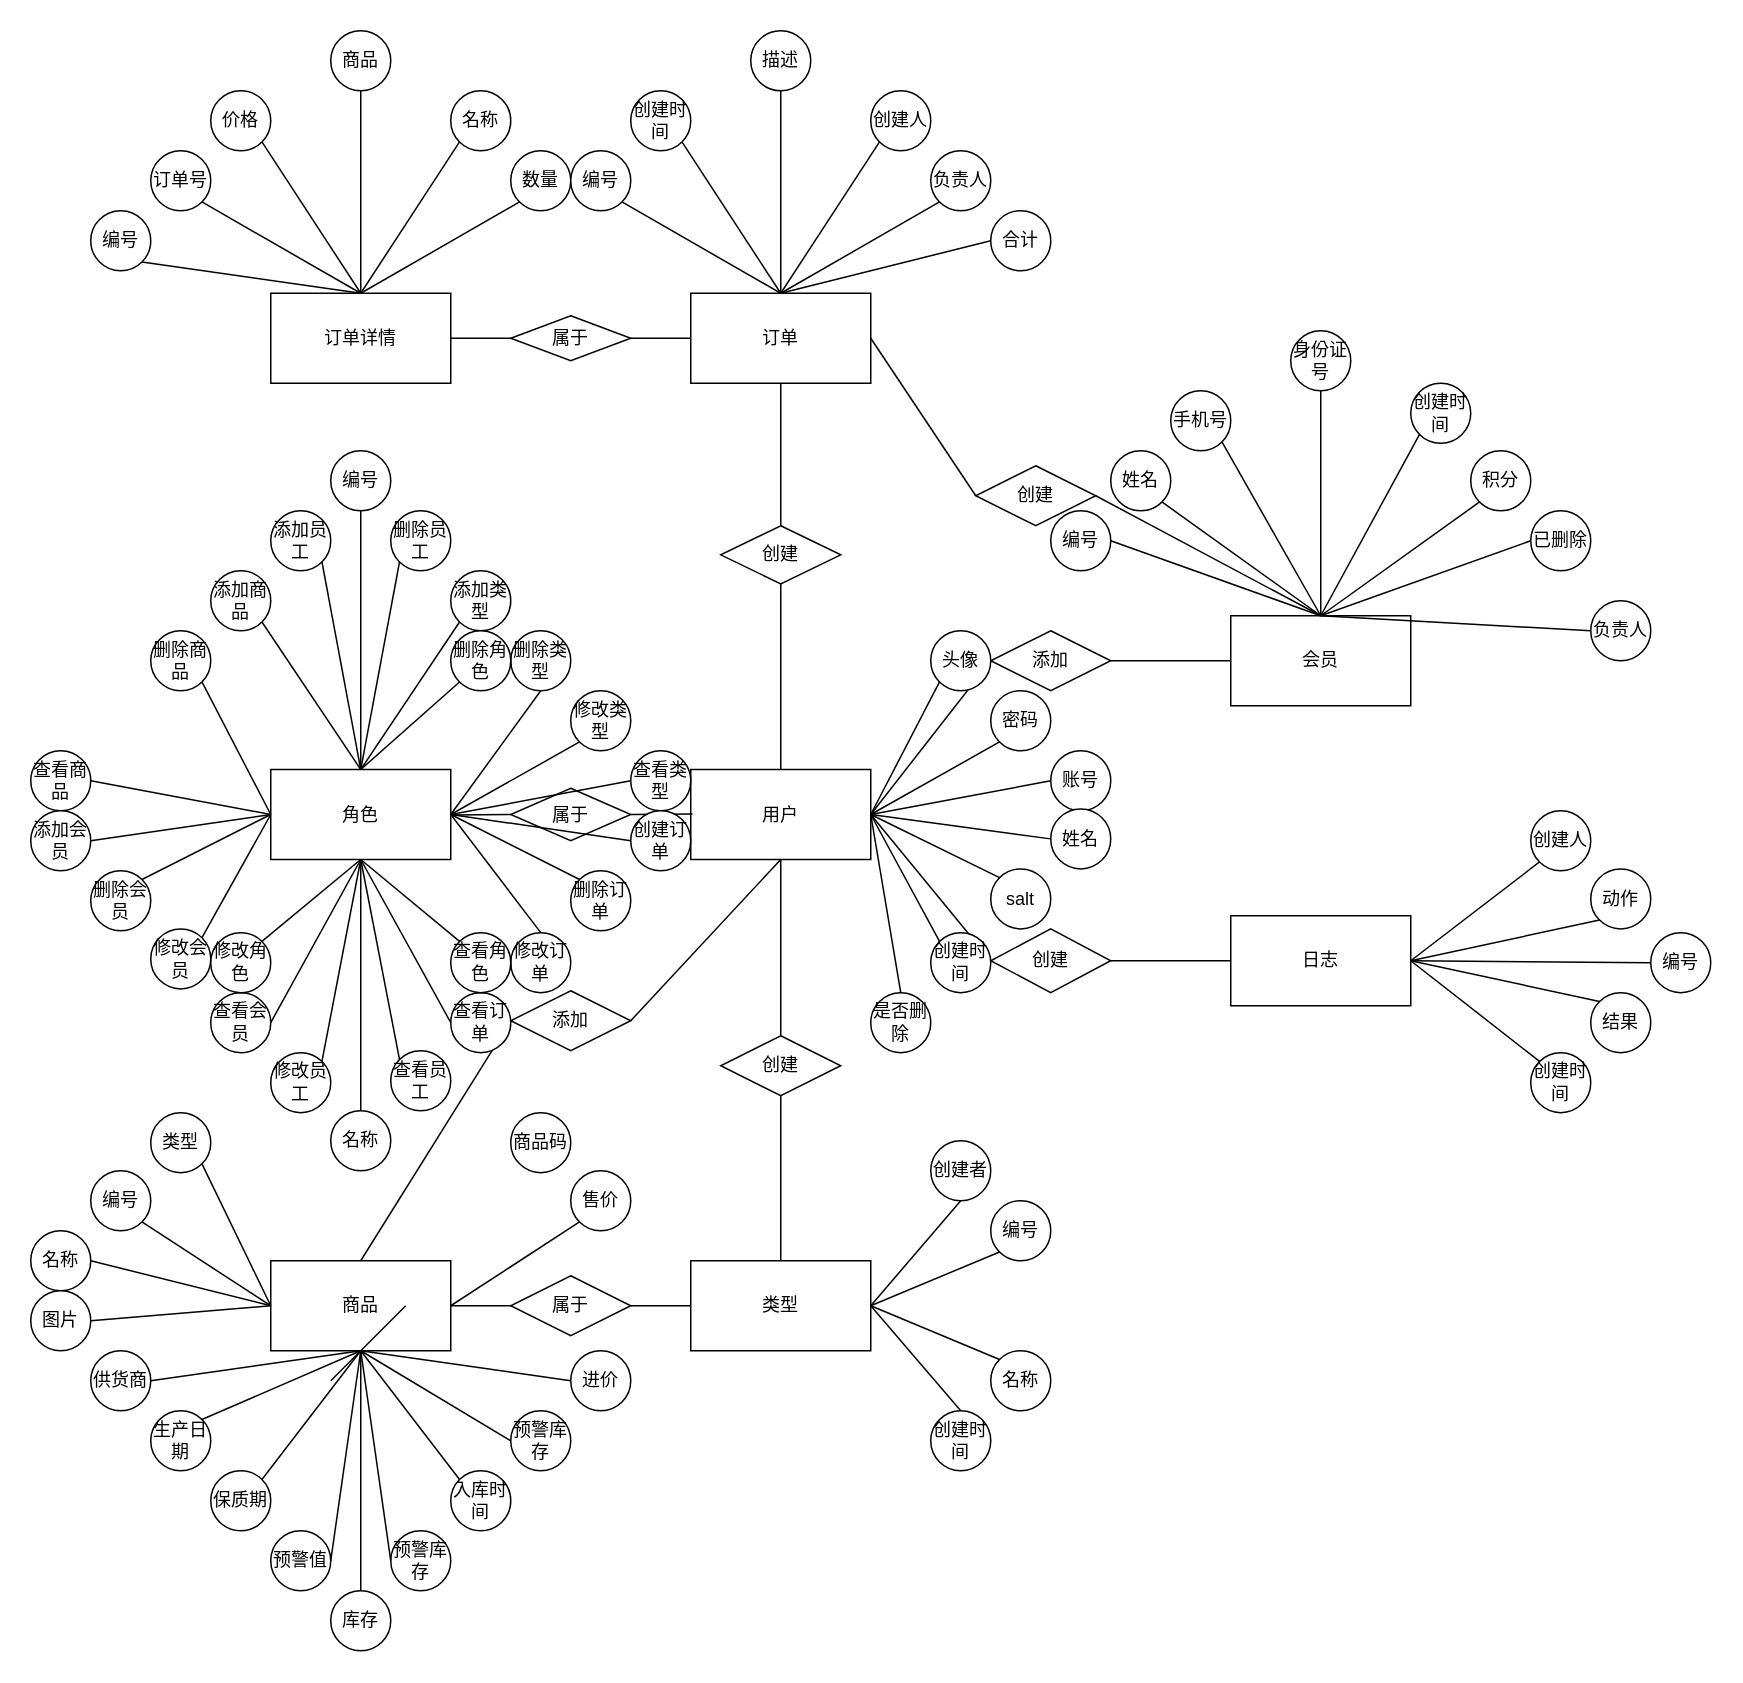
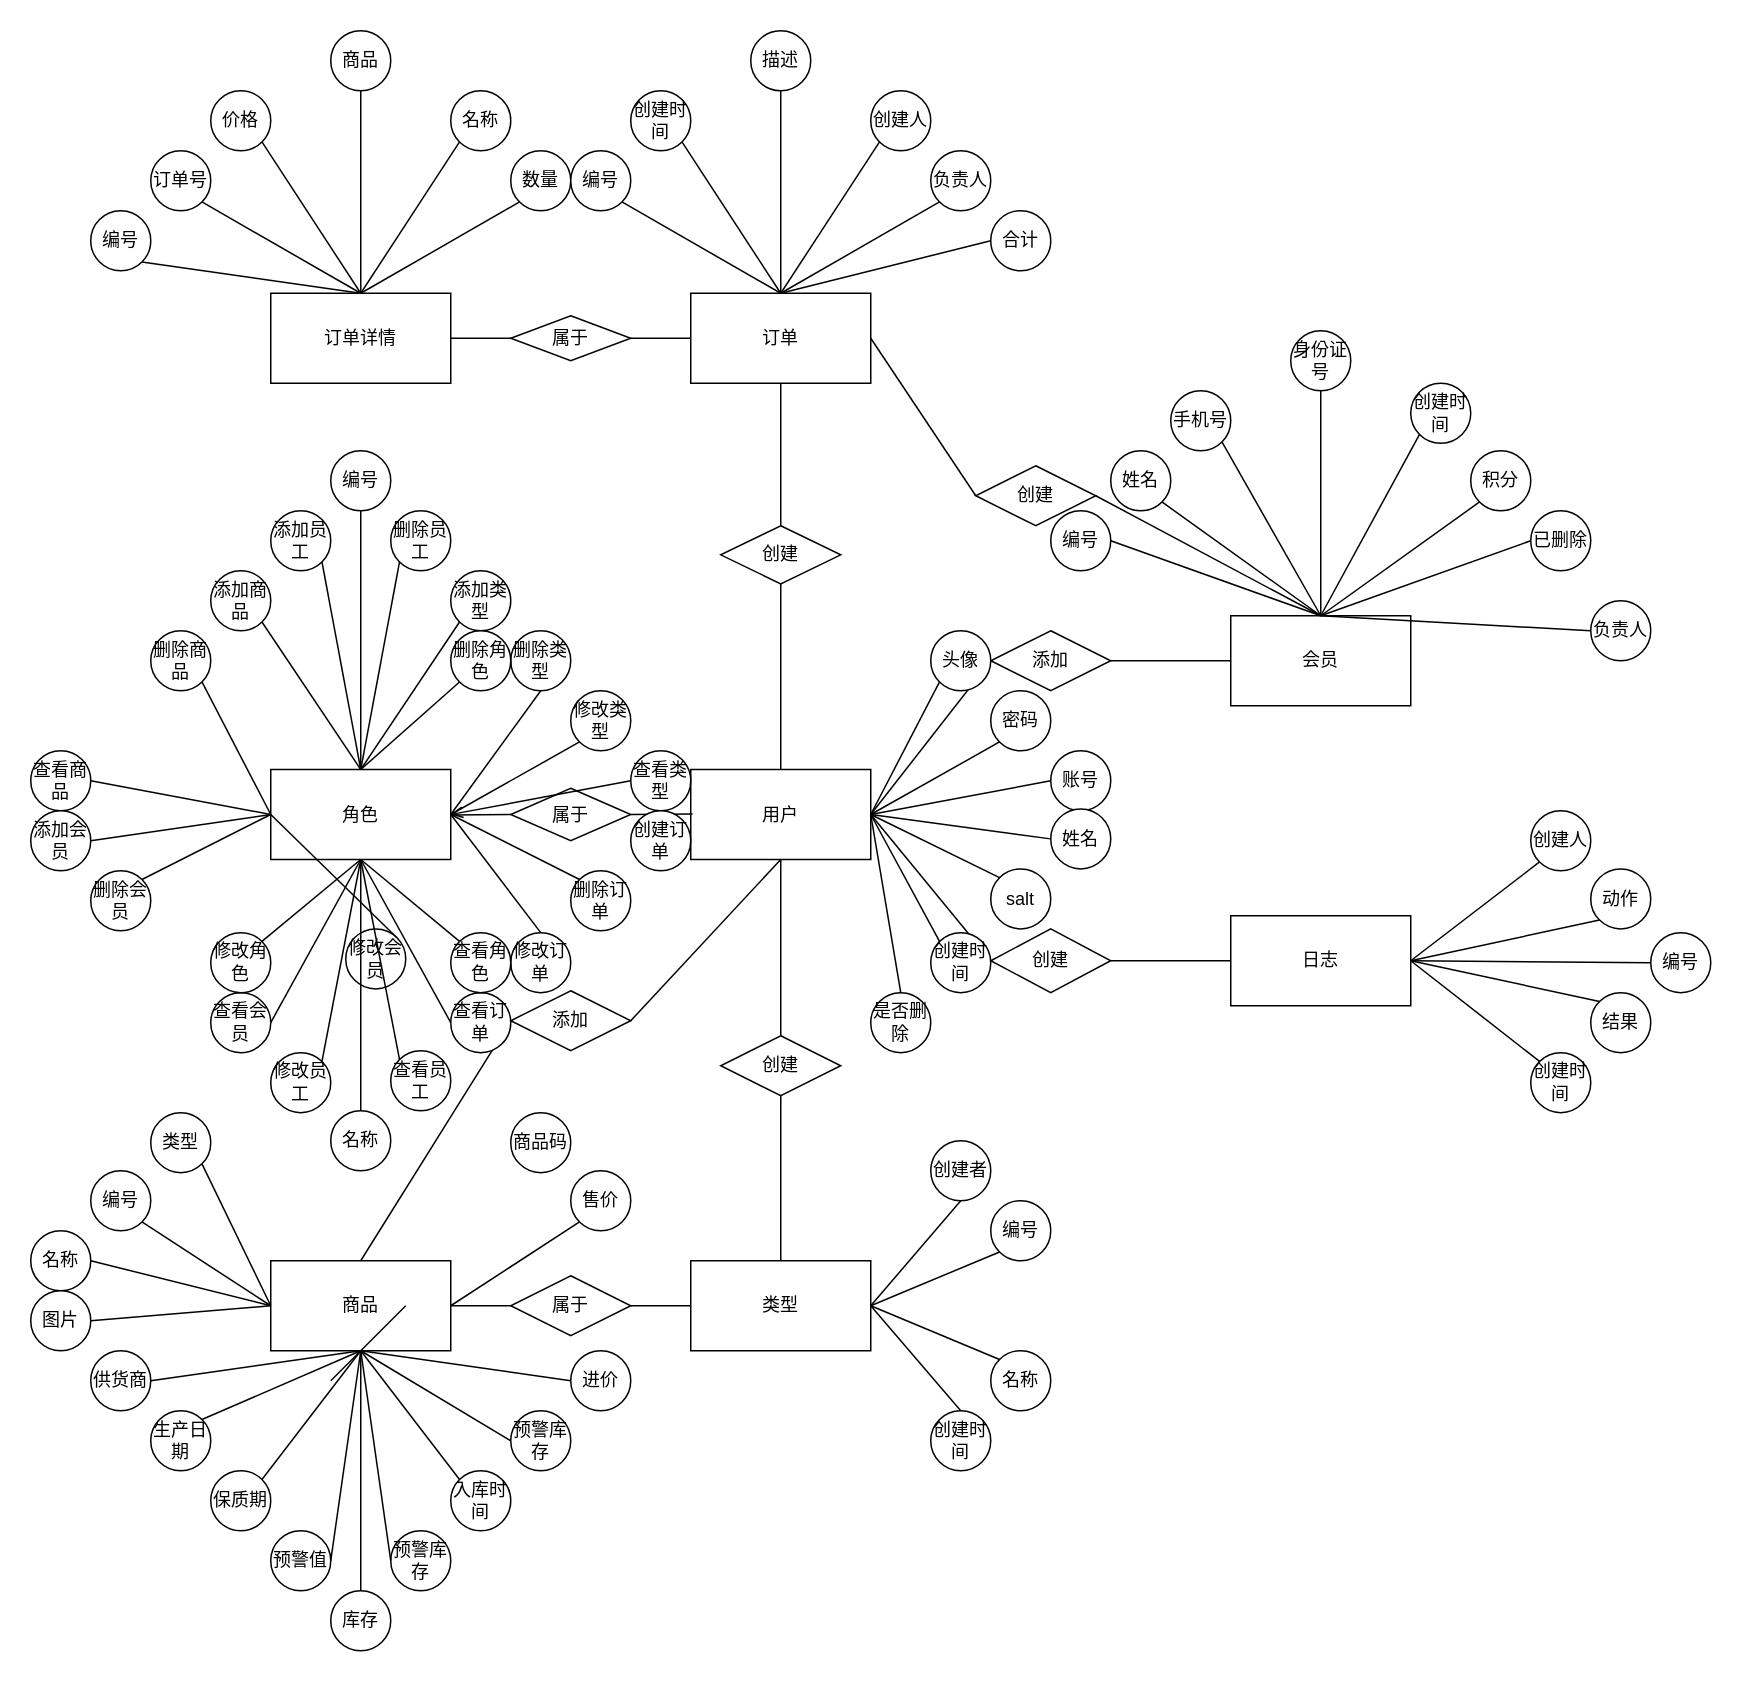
(474, 810) -> (475, 810)
(545, 828) -> none
(181, 959) -> (376, 959)
